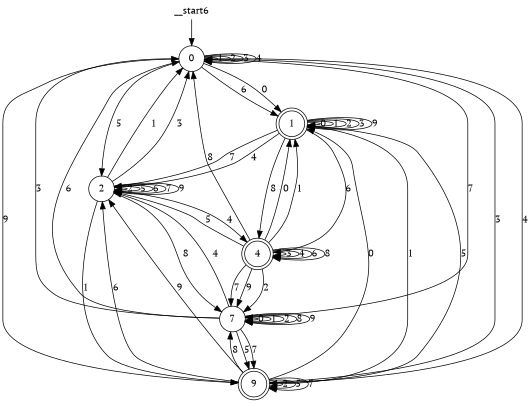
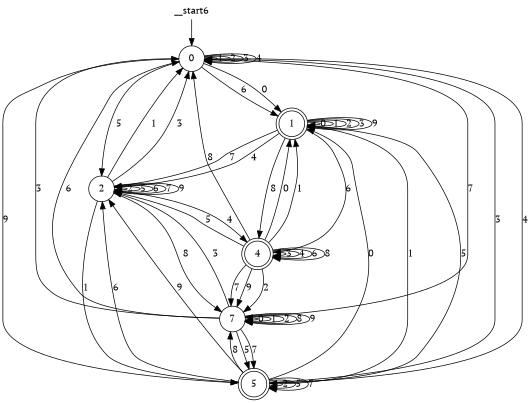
(215, 254) -> (215, 254)
(254, 384) -> (254, 384)
